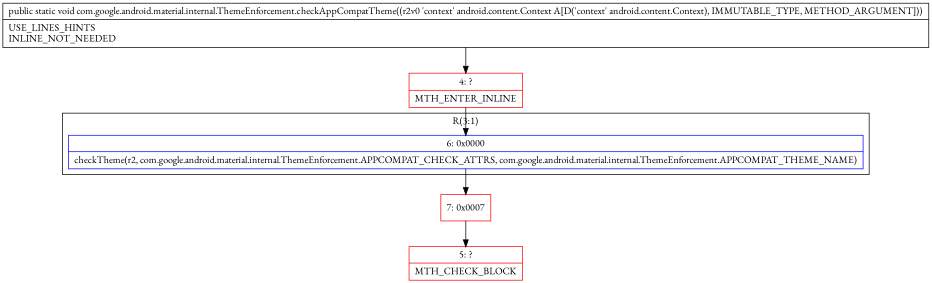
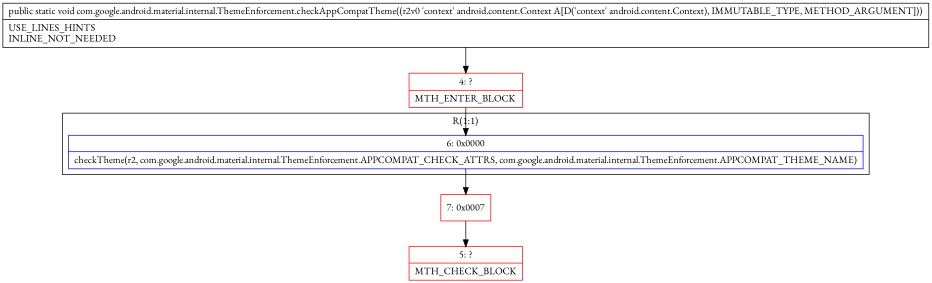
(466, 99) -> (465, 99)
(466, 121) -> (466, 121)
